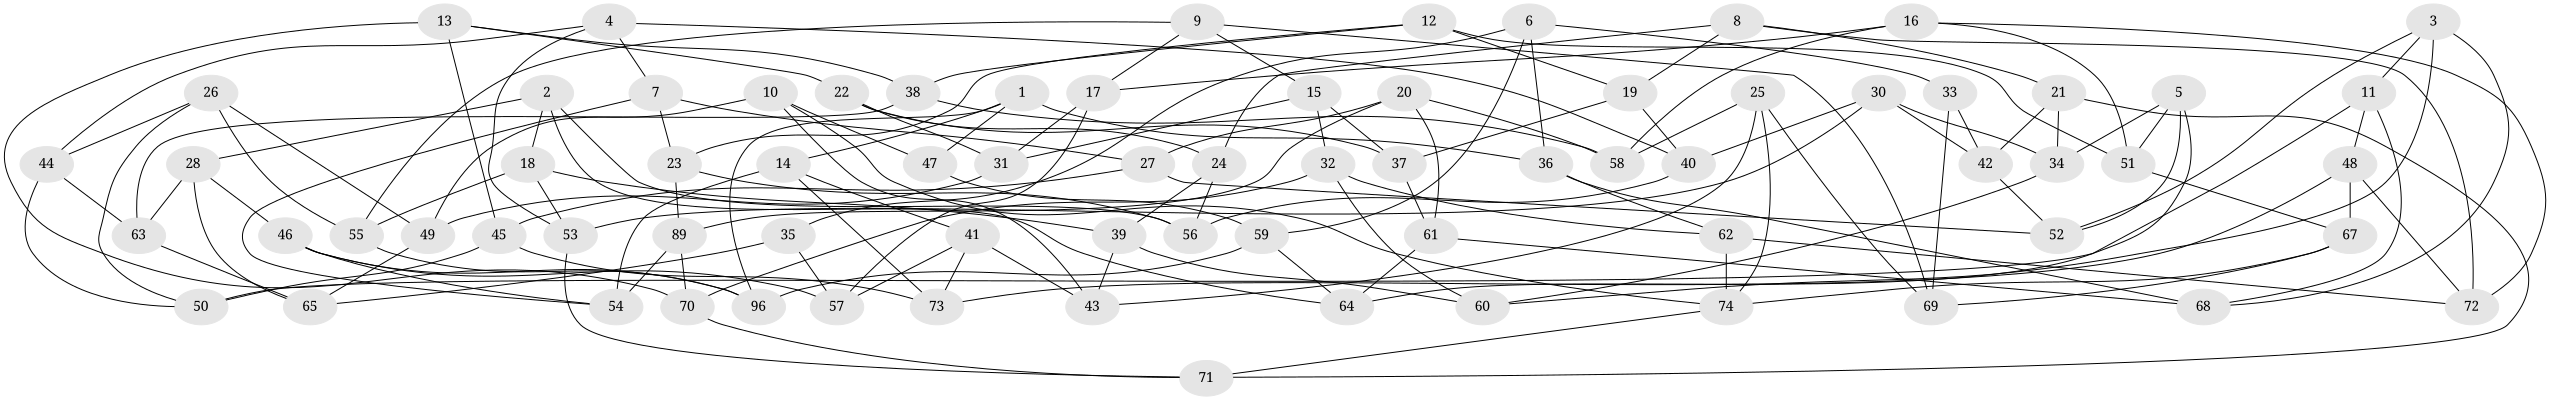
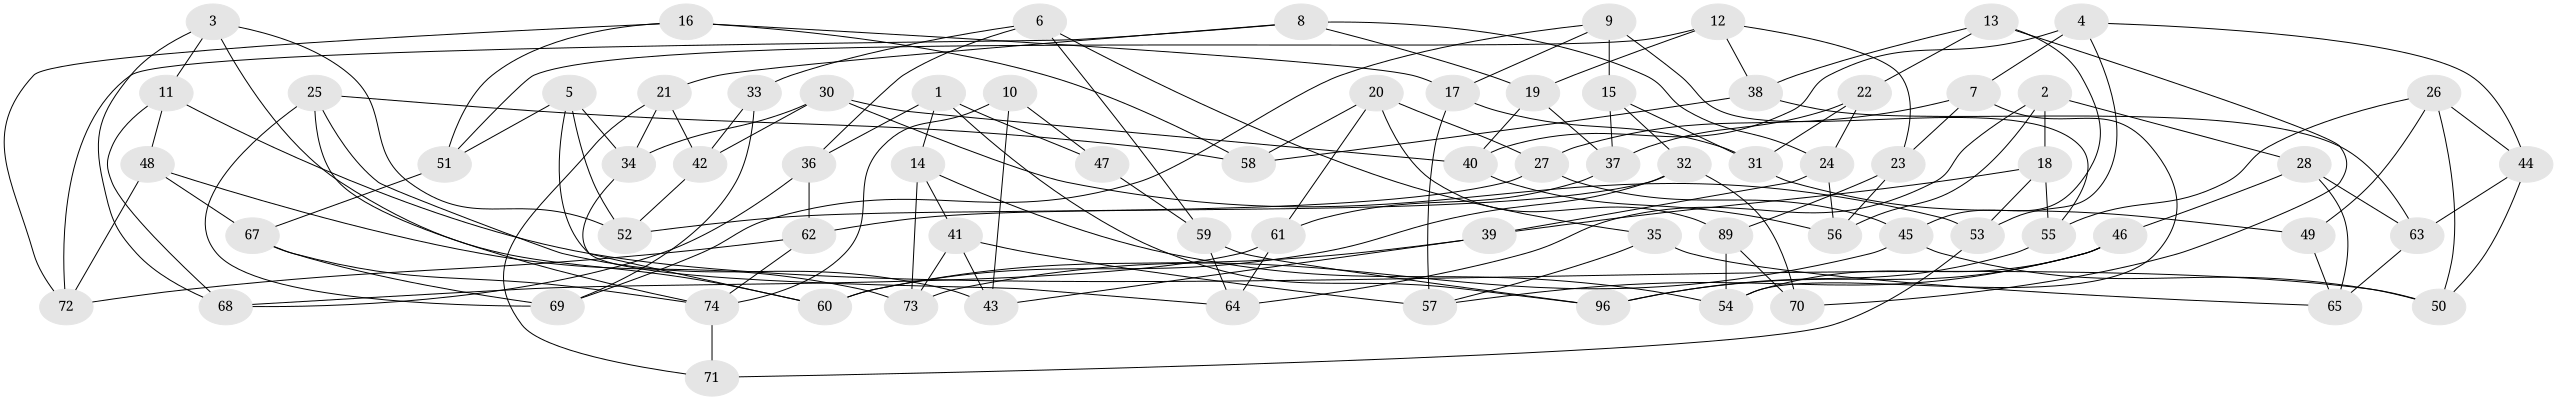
(512, 136) -> none
(941, 364) -> none
